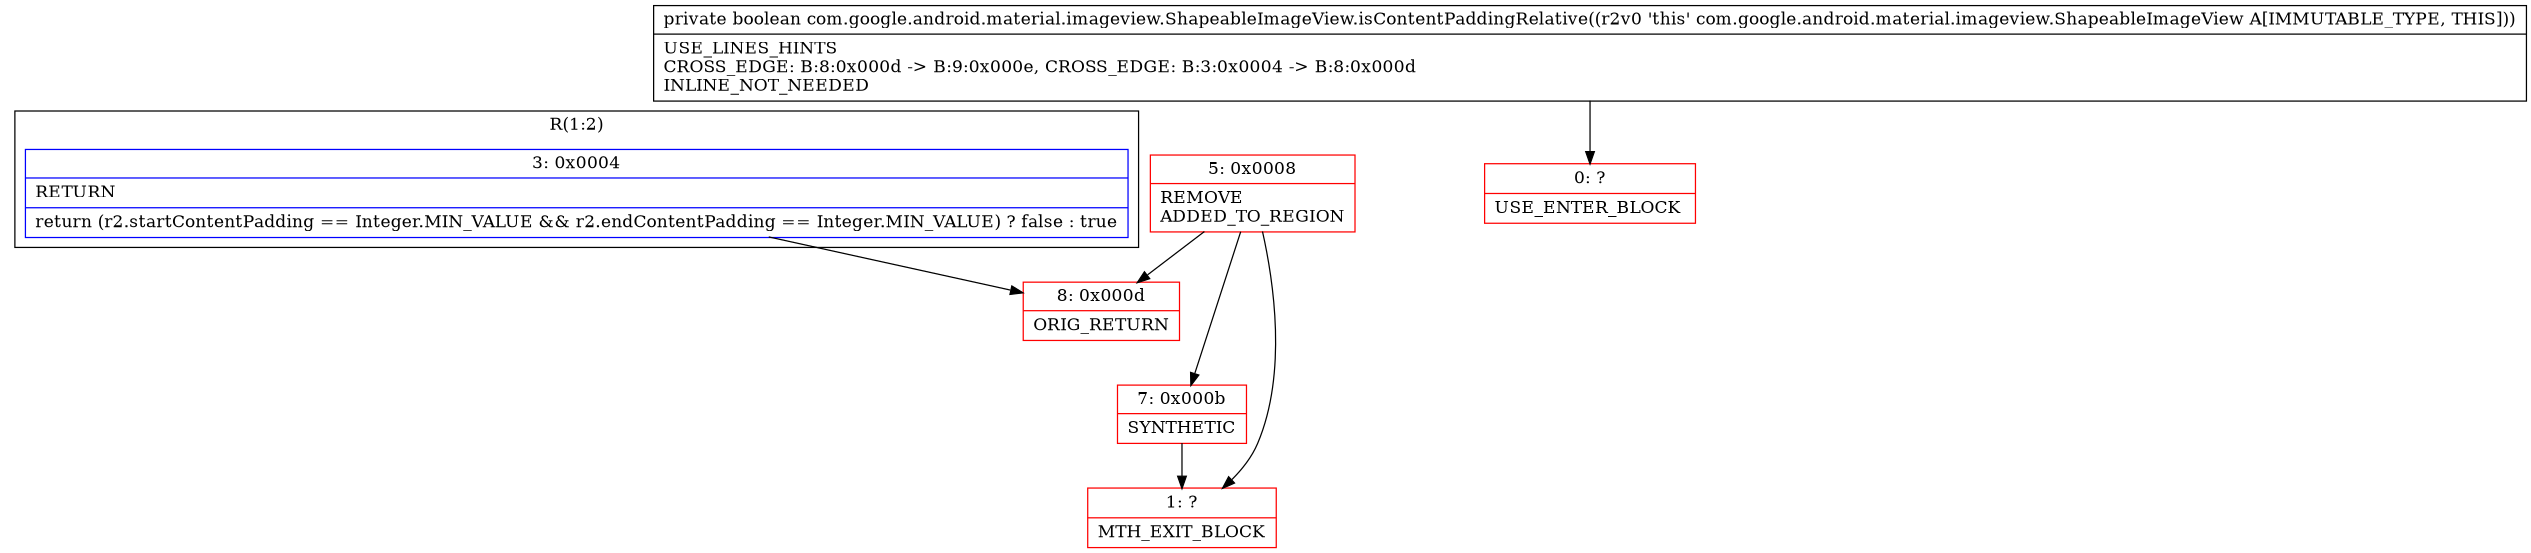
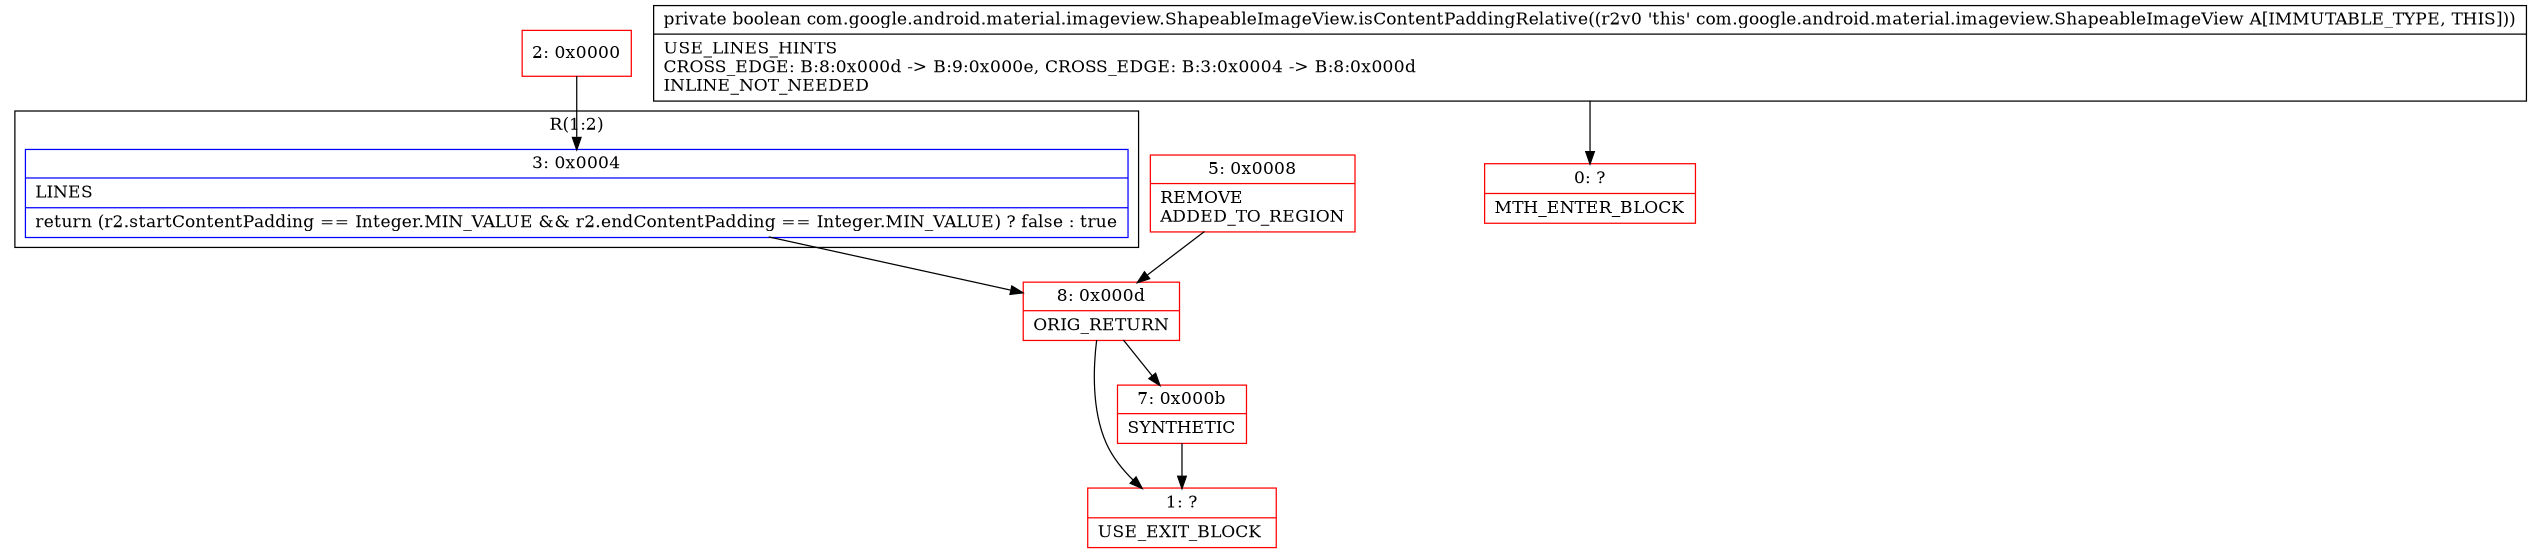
none -> (577, 53)
(76, 192) -> (64, 192)
(1588, 208) -> (1590, 208)
(1218, 302) -> (1138, 358)
(1275, 360) -> (1098, 415)
(1182, 532) -> (1180, 532)
